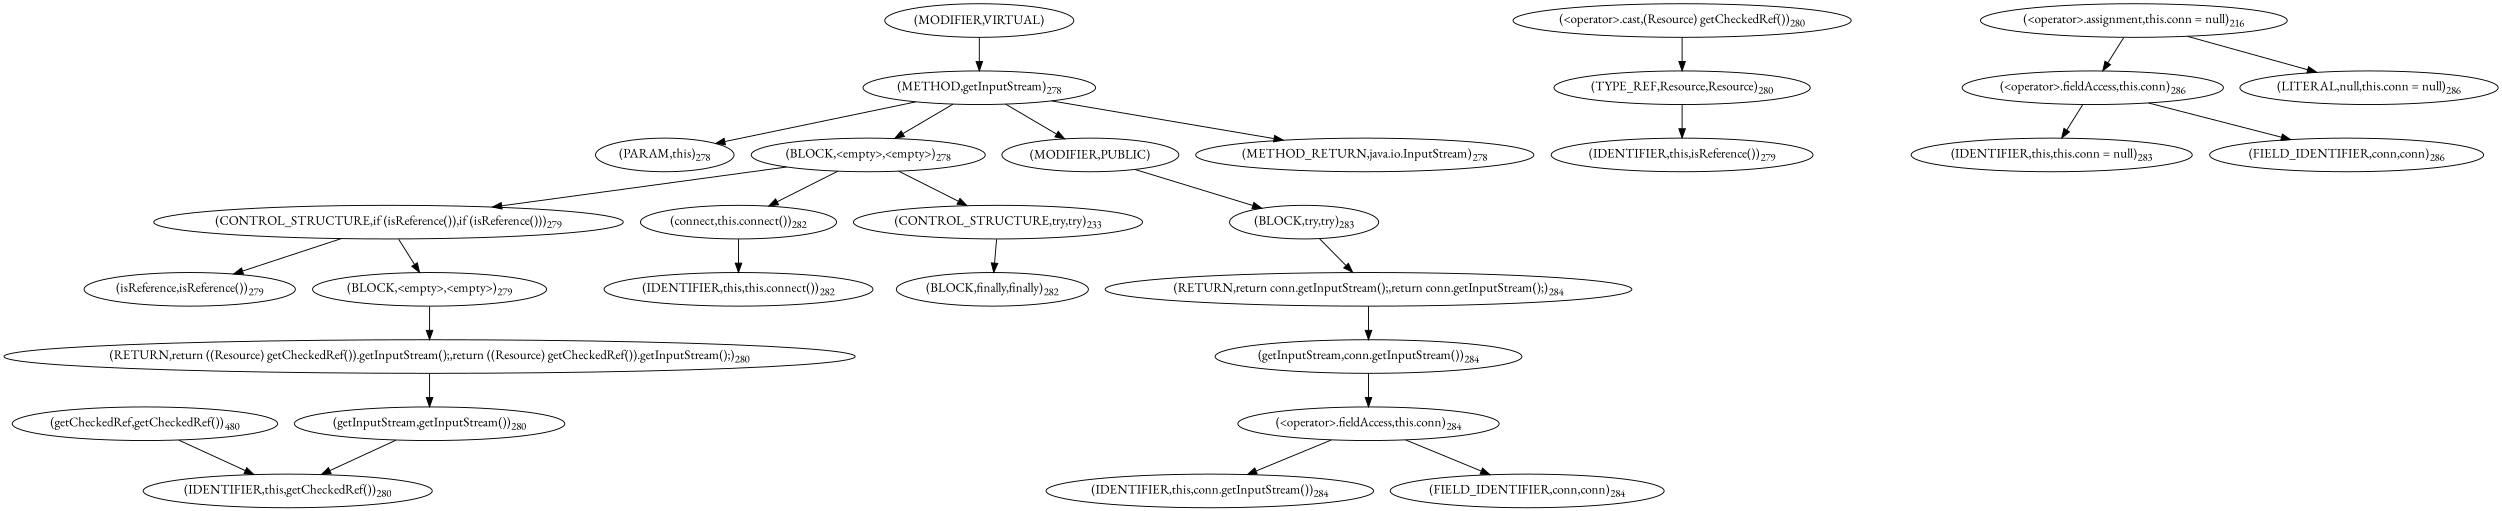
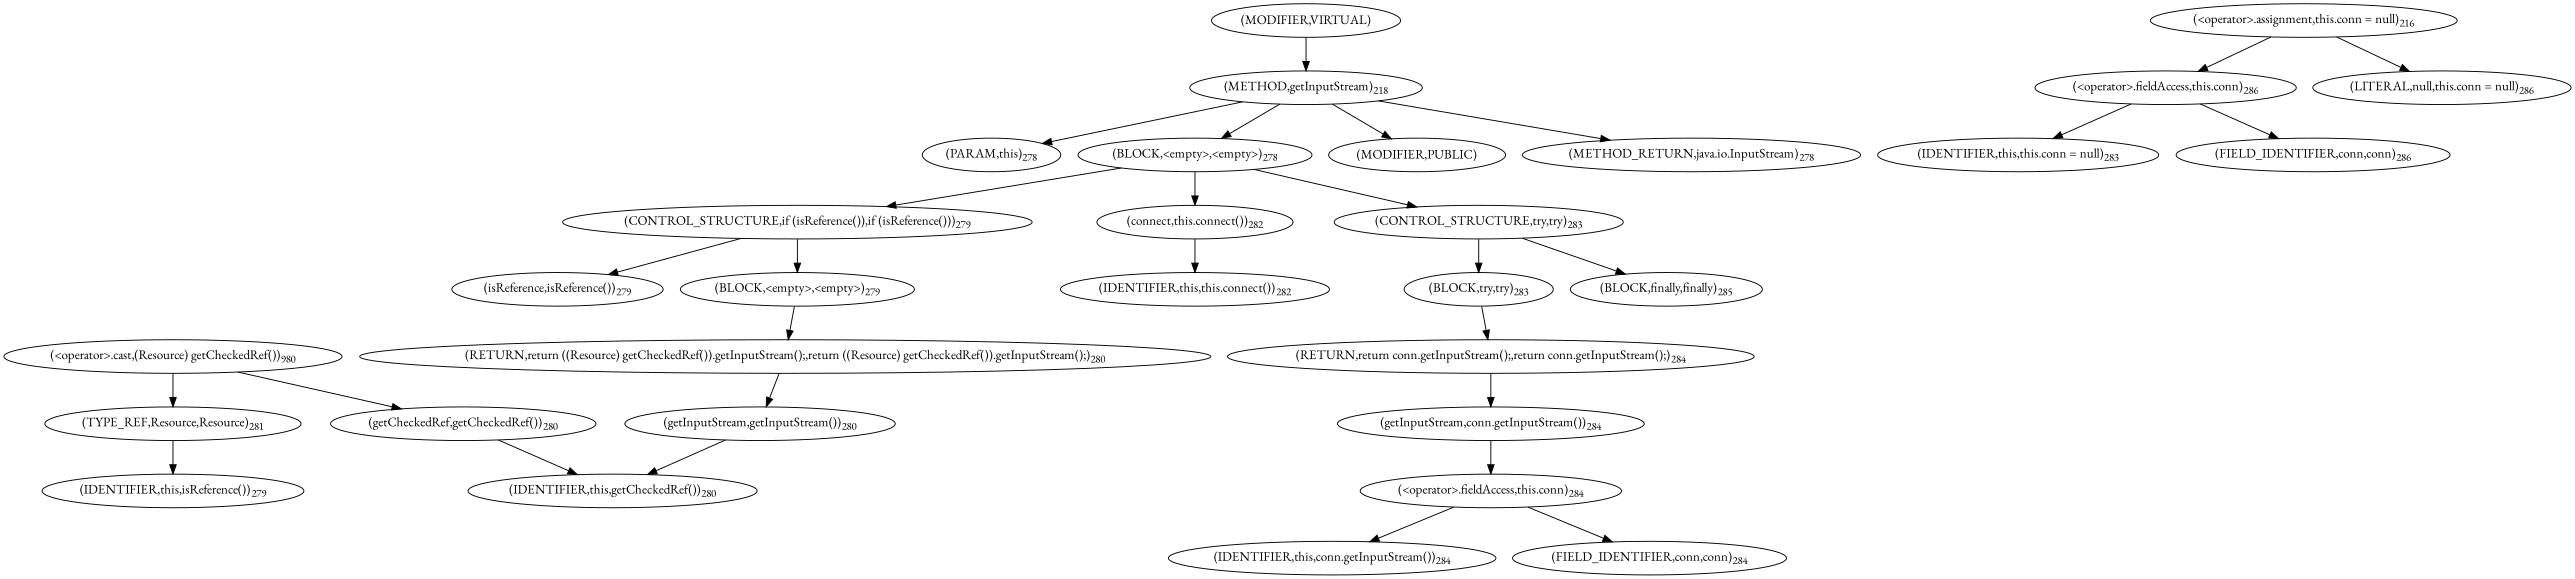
(1797, 19) -> (288, 355)
(1054, 86) -> (1381, 86)
(1766, 86) -> (257, 422)
(1194, 187) -> (1479, 251)
(1094, 221) -> (1575, 221)
(1051, 288) -> (1725, 288)
none -> (315, 389)
(232, 422) -> (551, 422)
